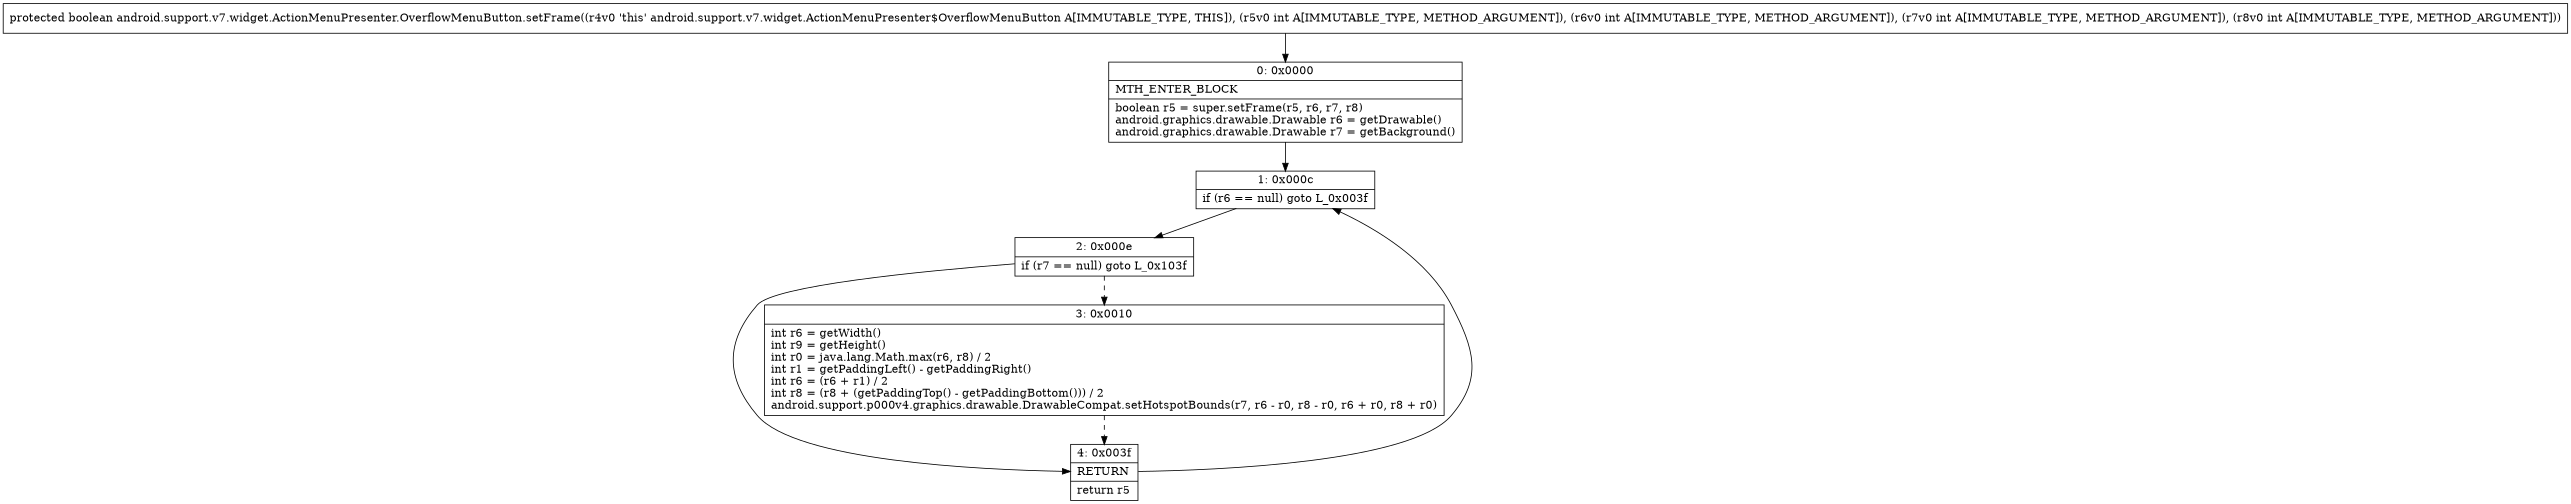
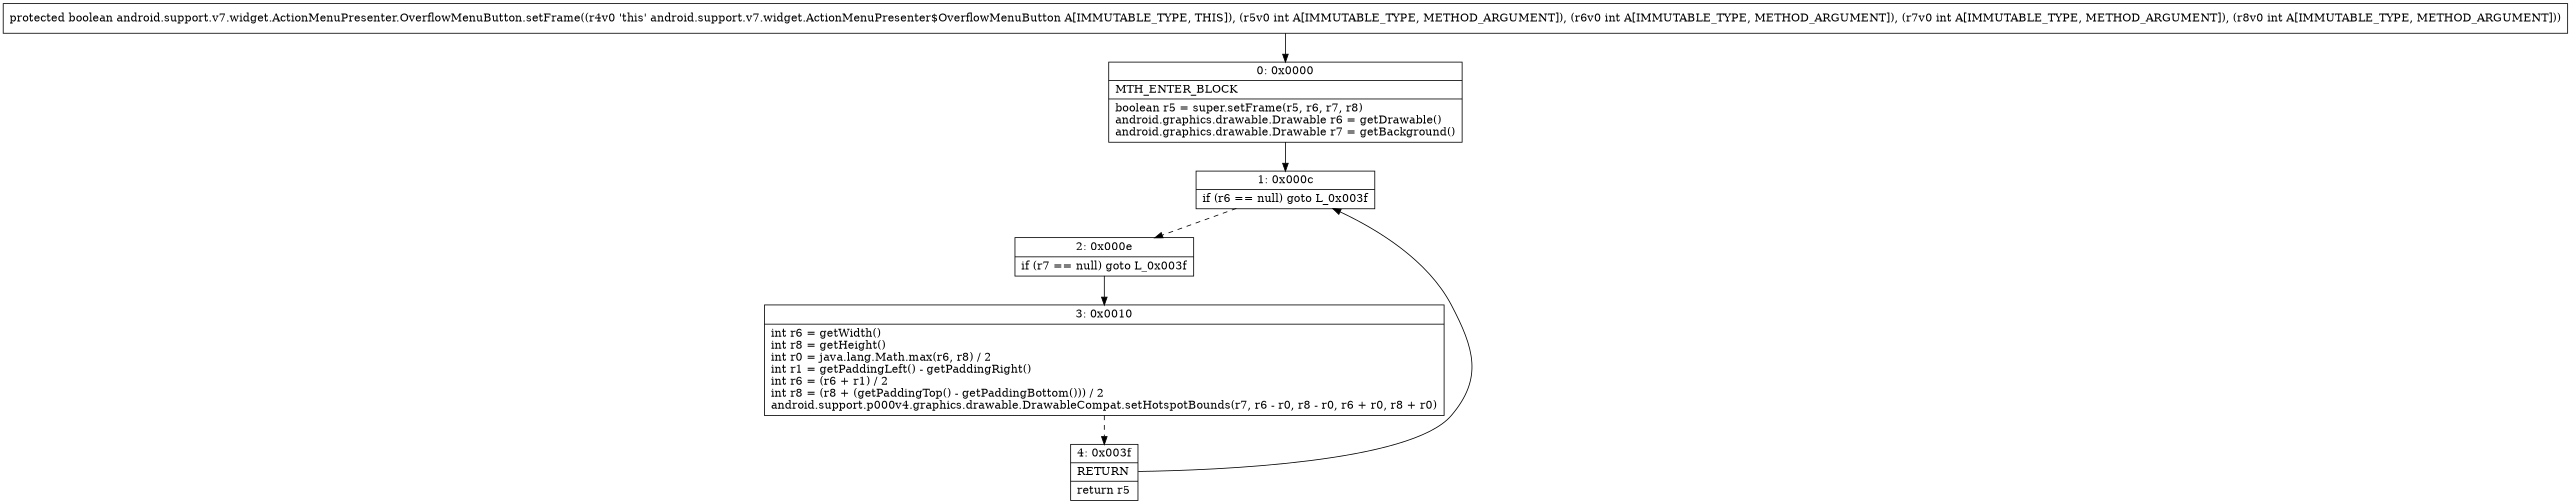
(1199, 222) -> (1199, 222)
(1104, 266) -> (1104, 266)
(1104, 286) -> (1104, 286)
(829, 345) -> (829, 345)
(739, 386) -> none
